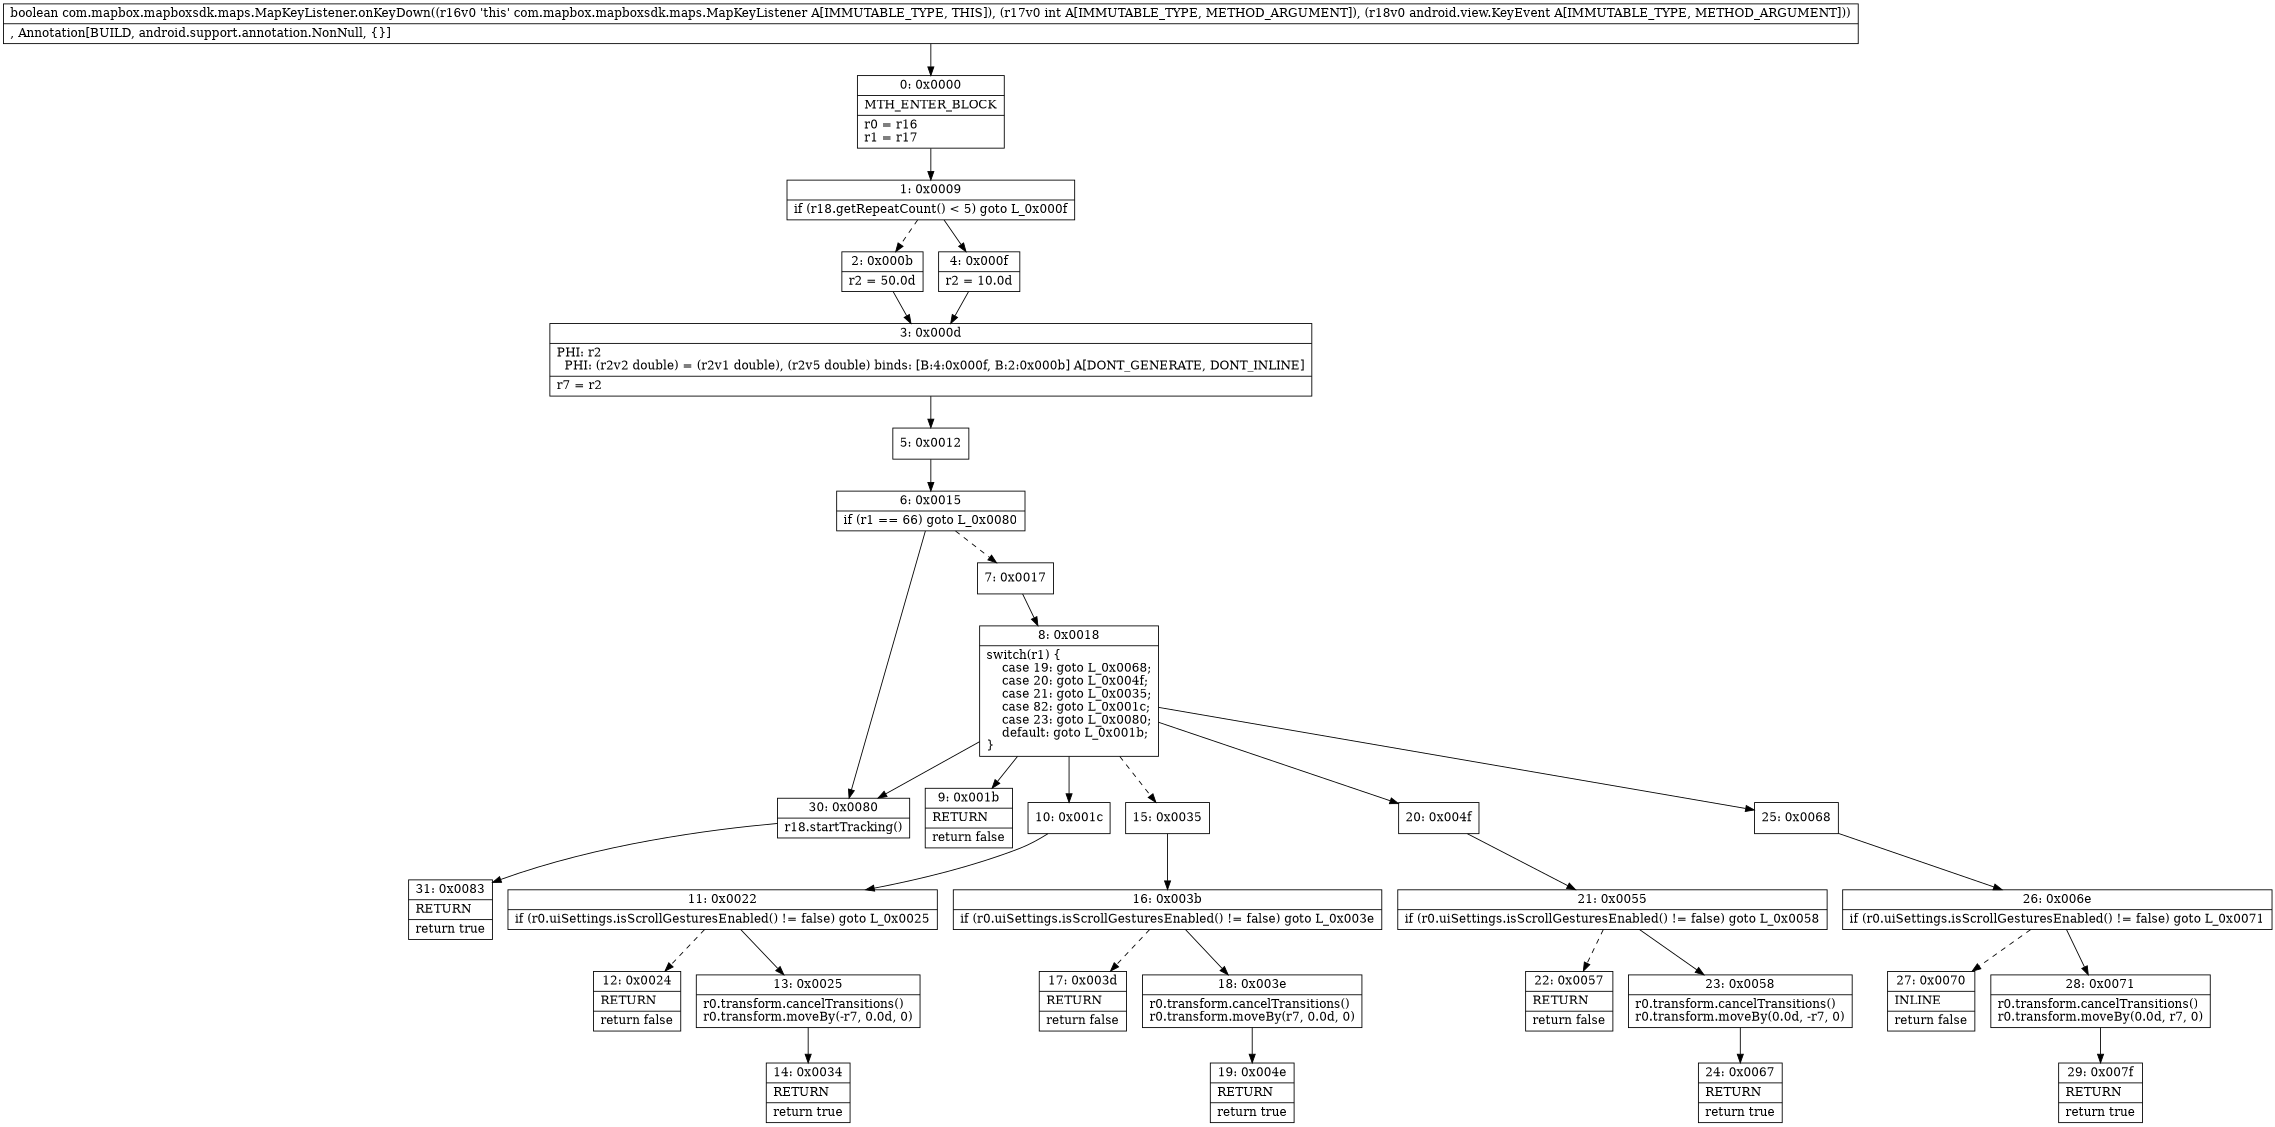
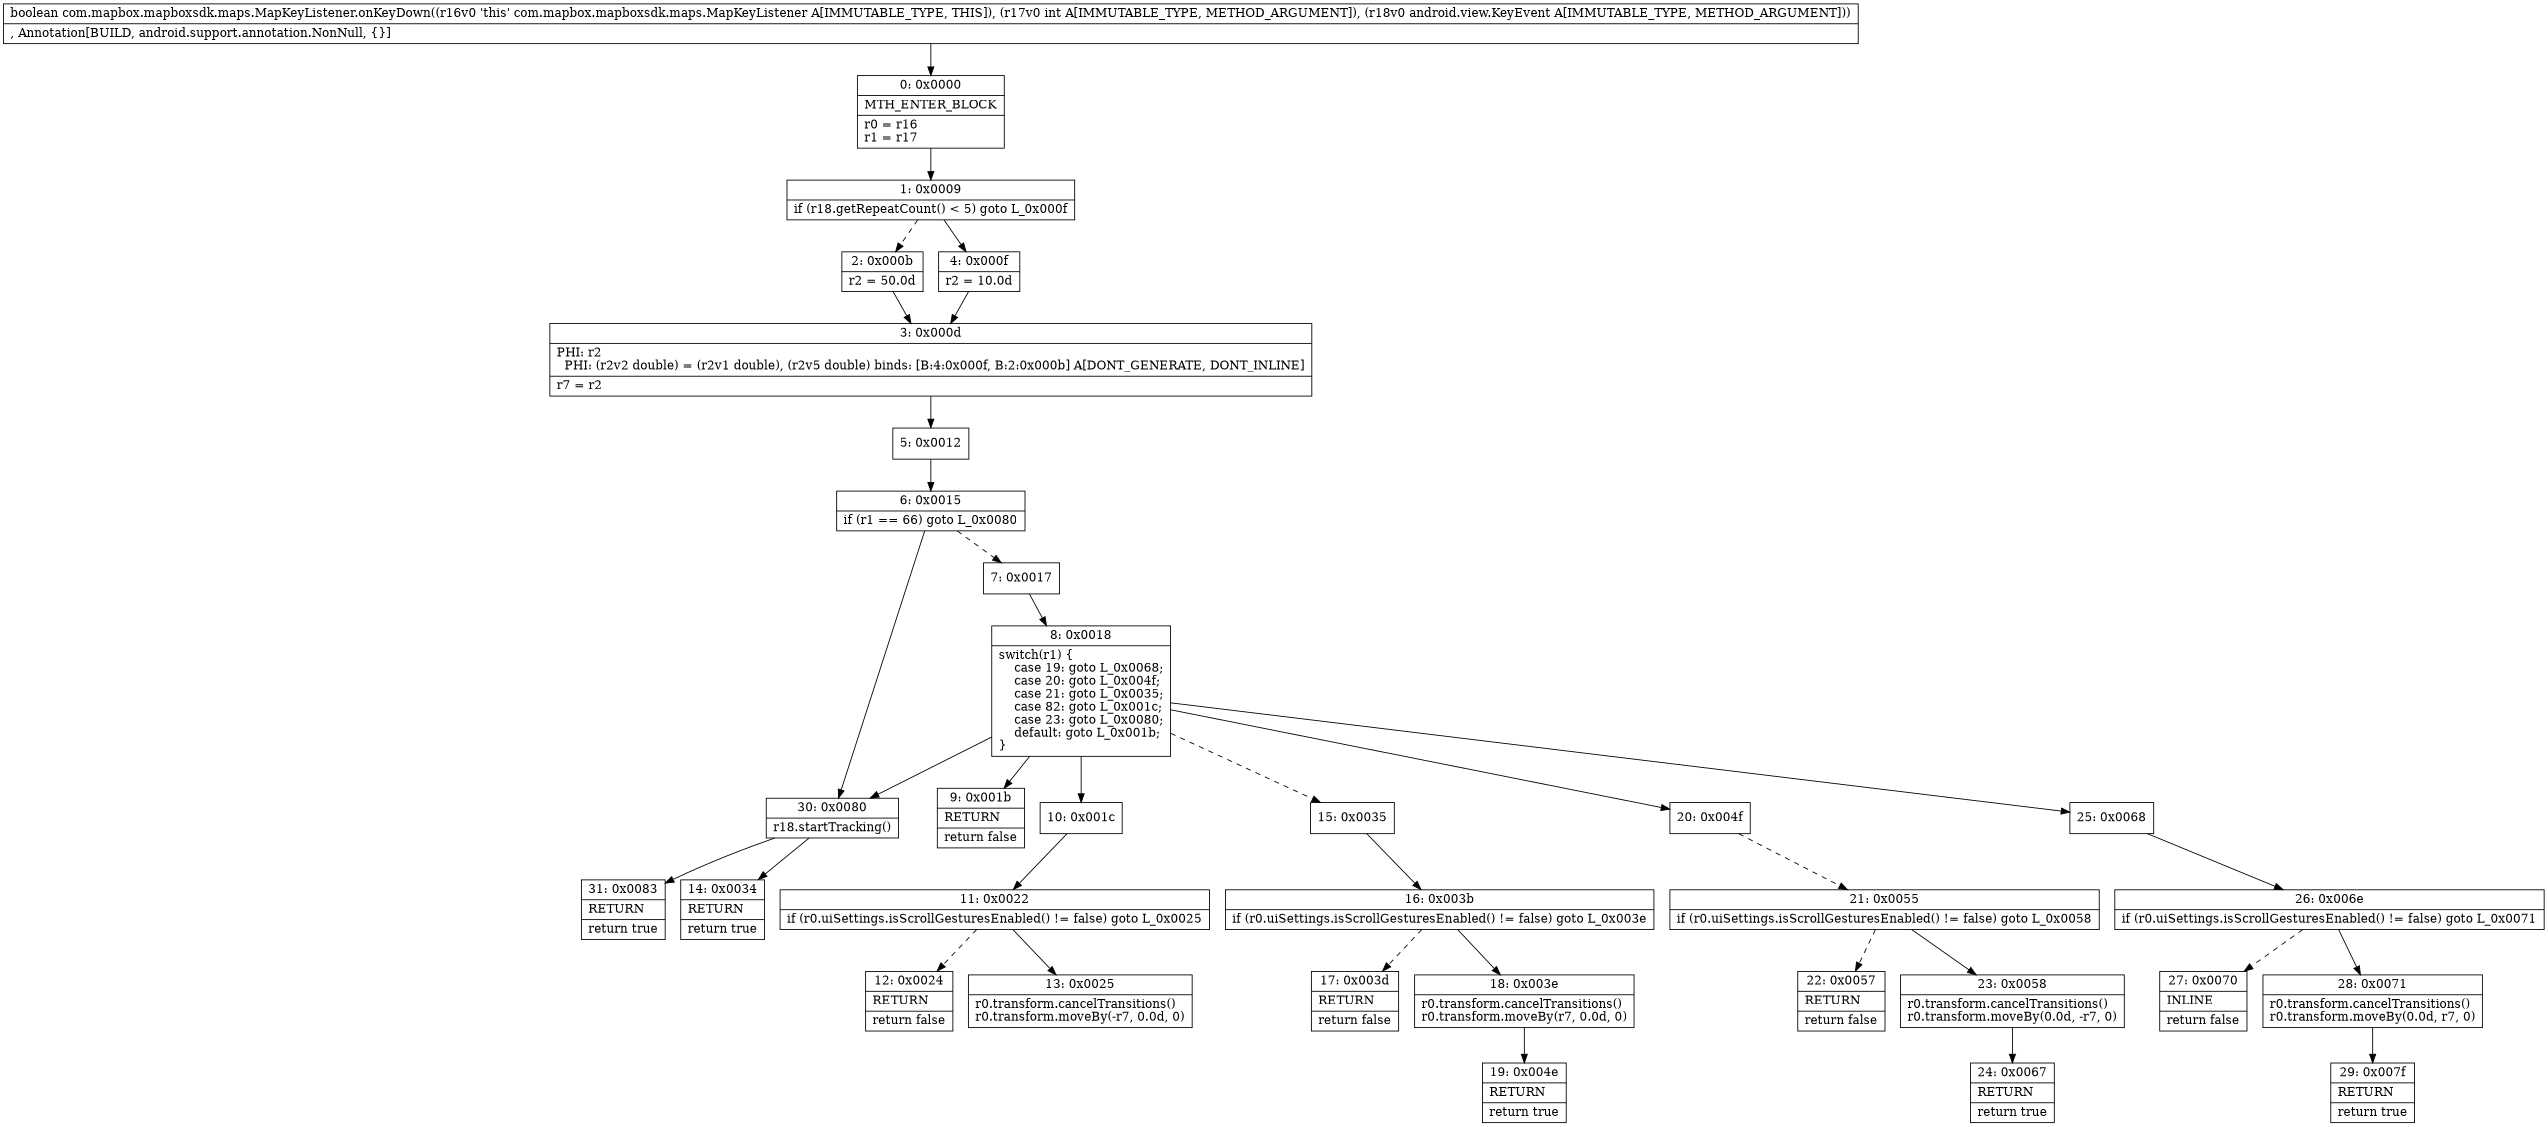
(1518, 860) -> (1789, 860)
(808, 1041) -> (787, 856)
